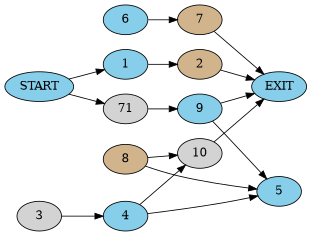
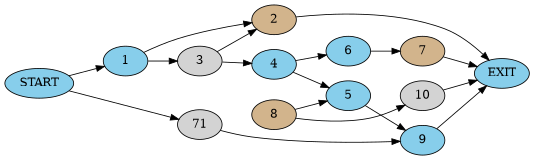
none -> (233, 43)
none -> (159, 61)
(237, 147) -> (387, 119)
(159, 188) -> (307, 58)
